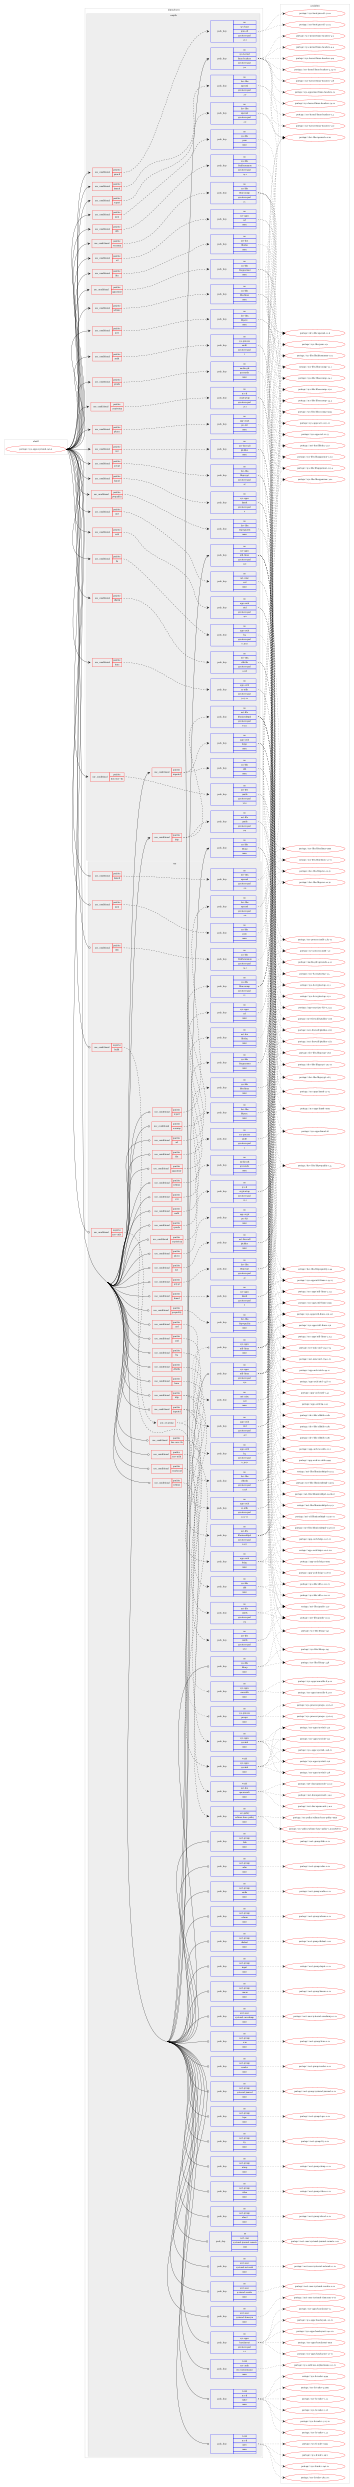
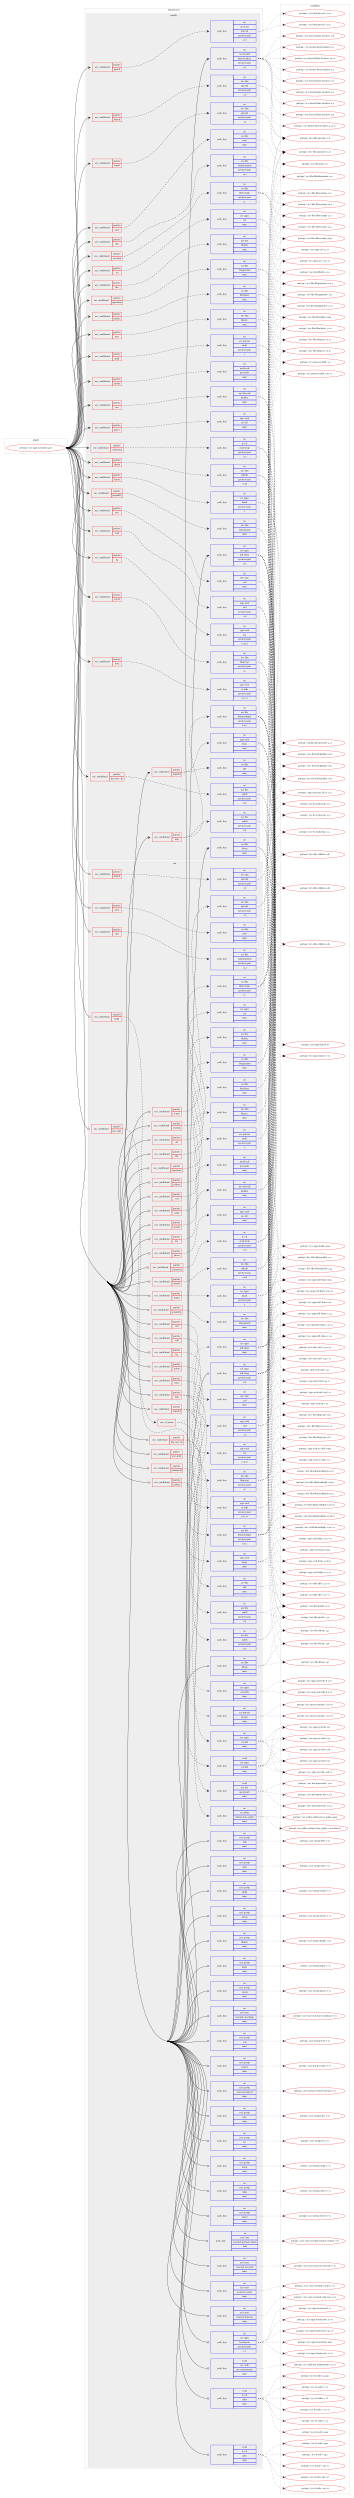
(315, 92) -> (315, 47)
(315, 1065) -> (315, 1426)
none -> (315, 2489)
